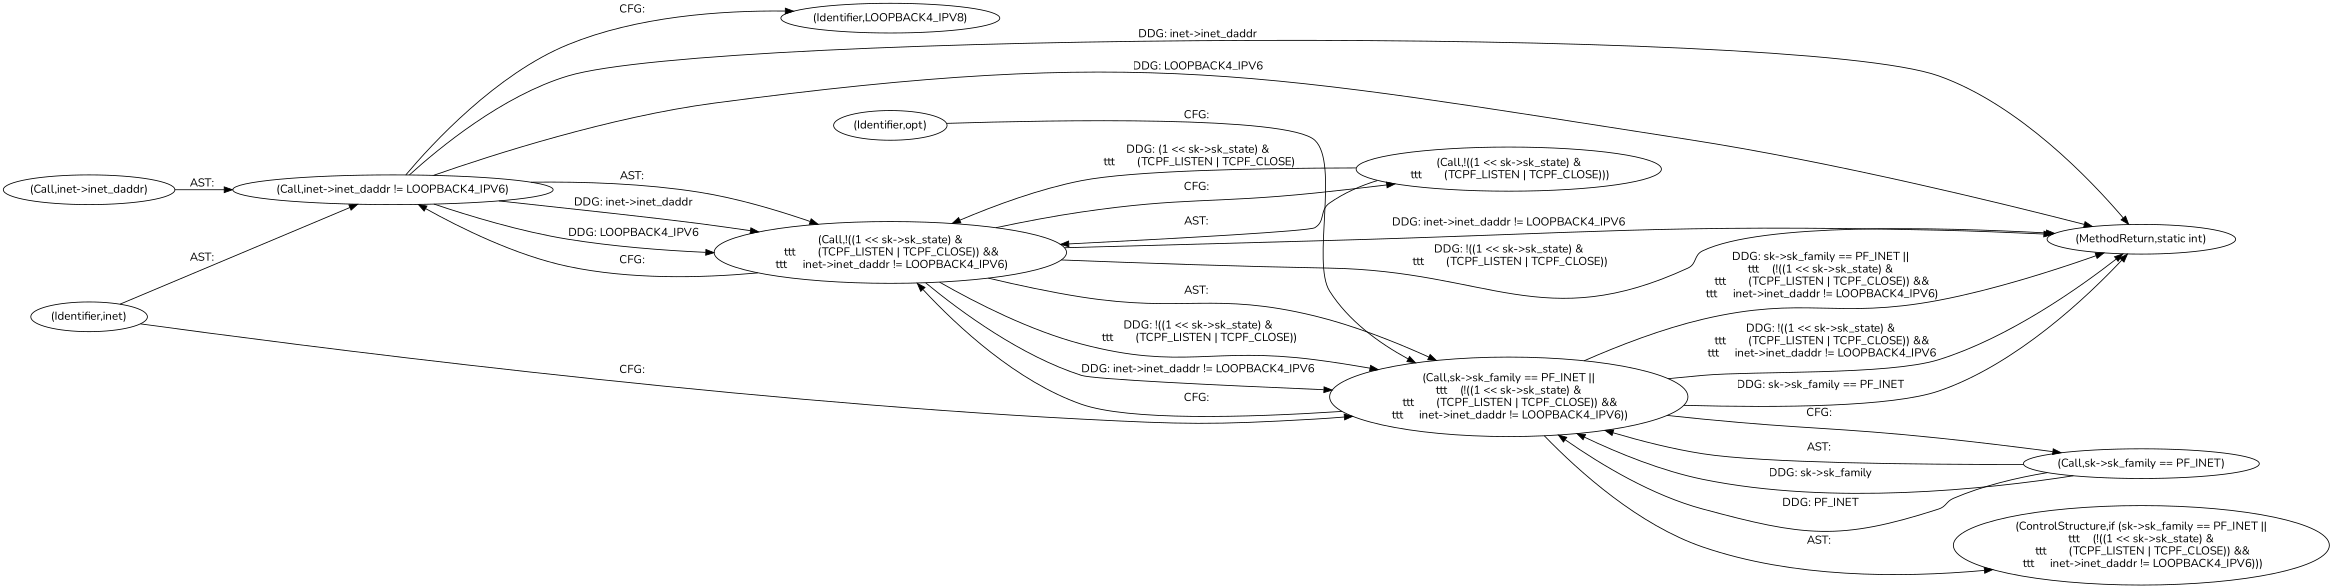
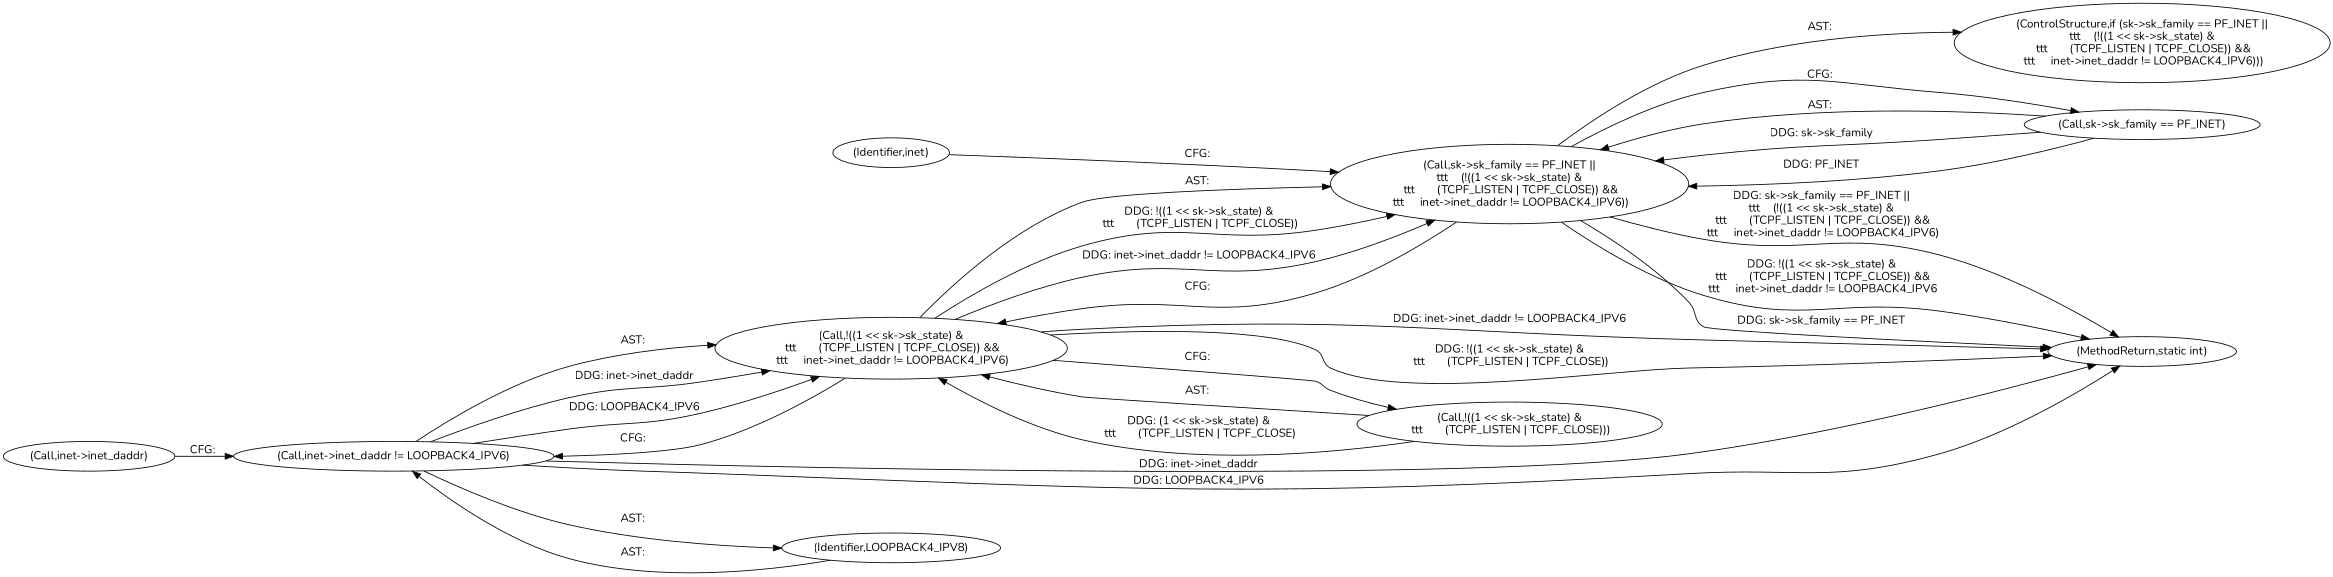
(634, 9) -> (635, 519)
(890, 125) -> none
(204, 184) -> (204, 450)
(235, 256) -> (614, 567)
